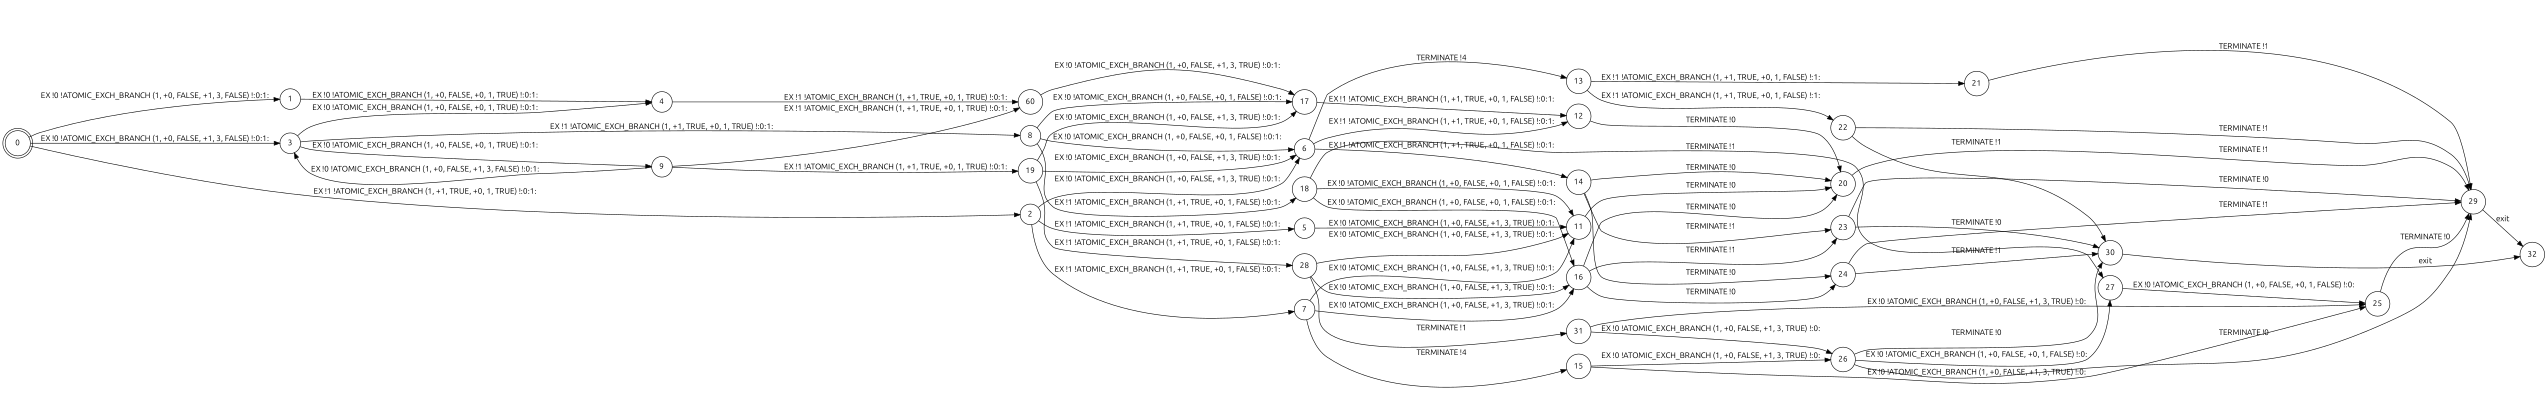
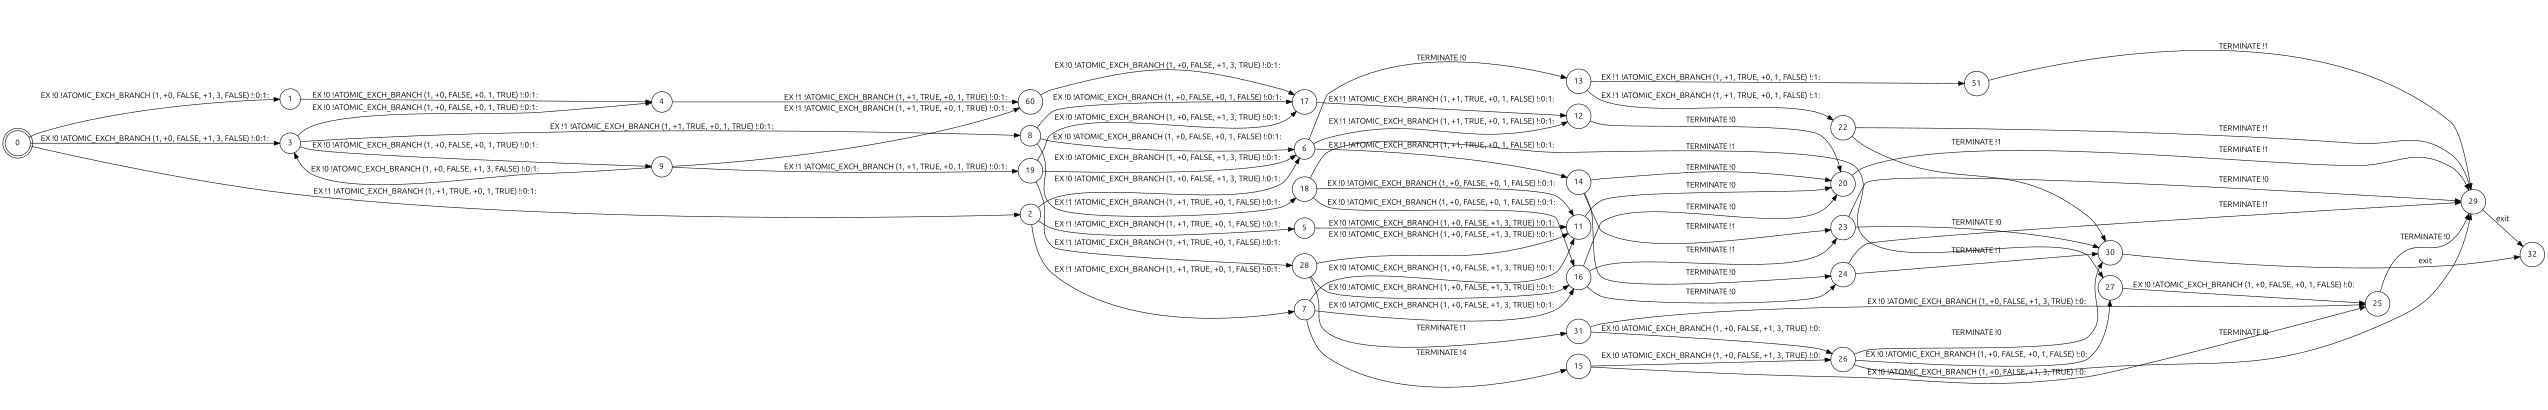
(1442, 58) -> (1442, 58)
(1977, 84) -> (1977, 84)
